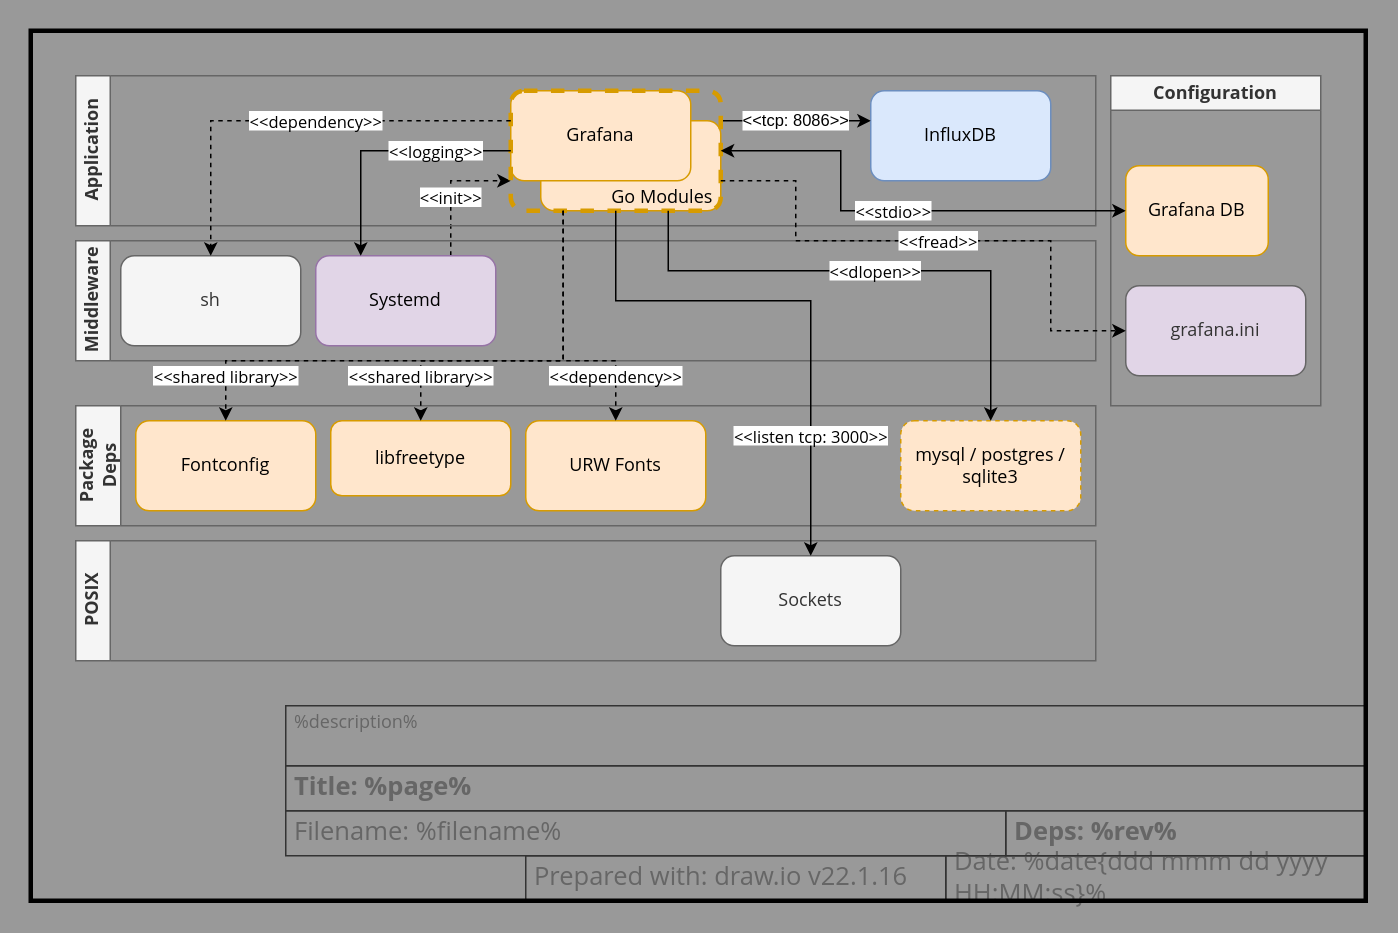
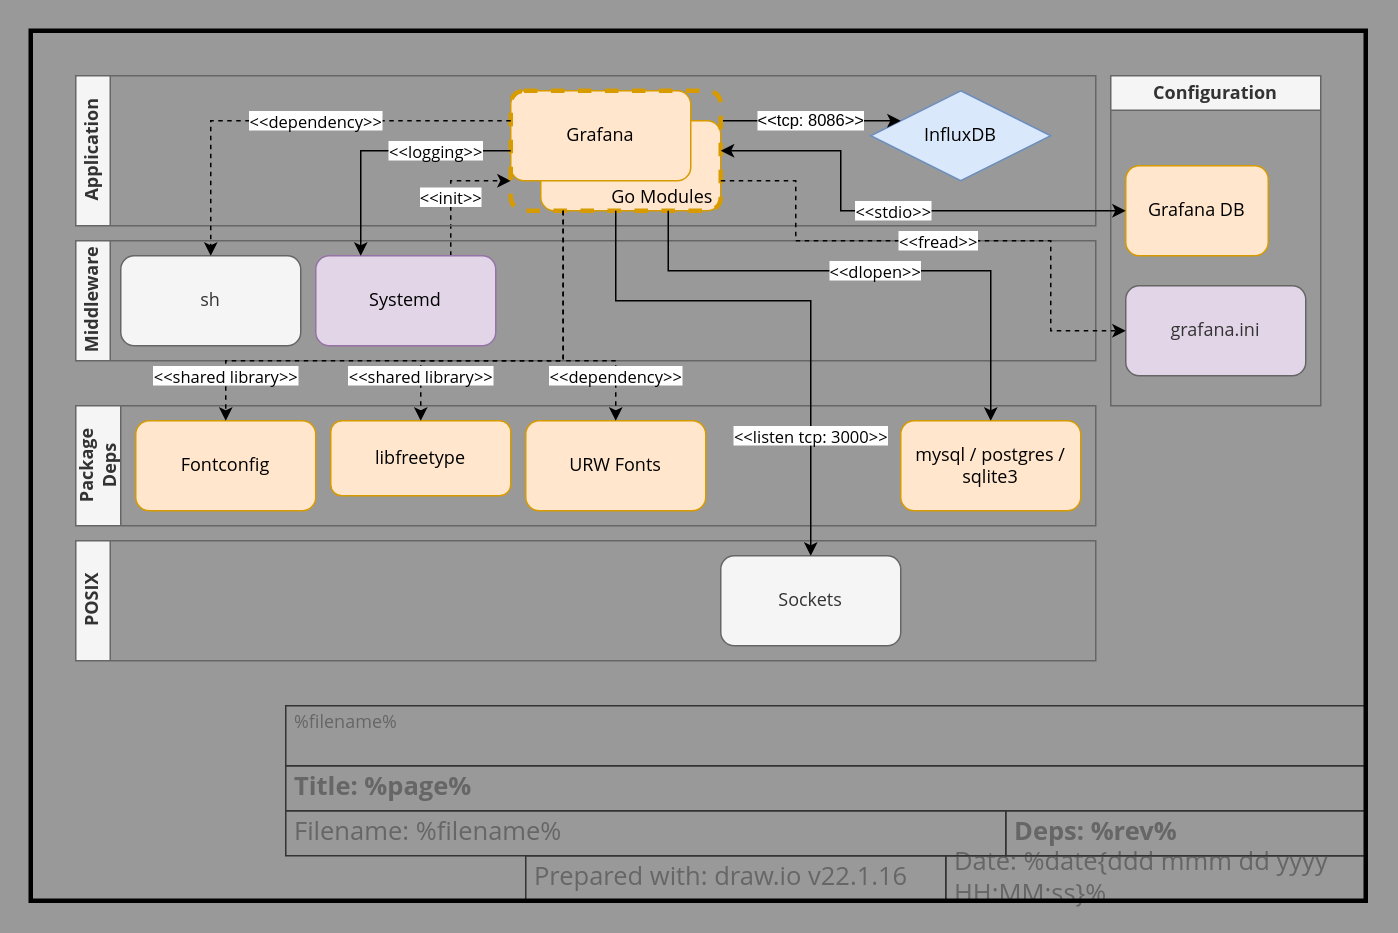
(961, 136) -> (961, 136)
(991, 466) -> (991, 466)
(356, 723) -> (340, 723)
